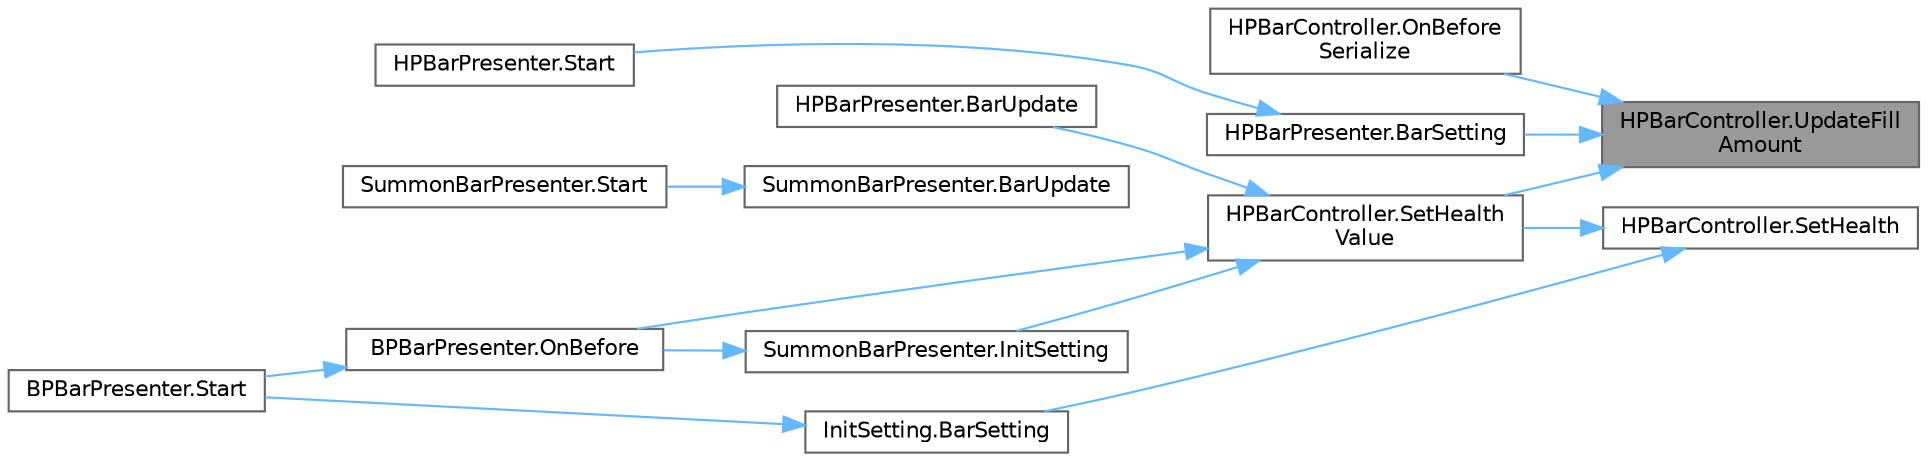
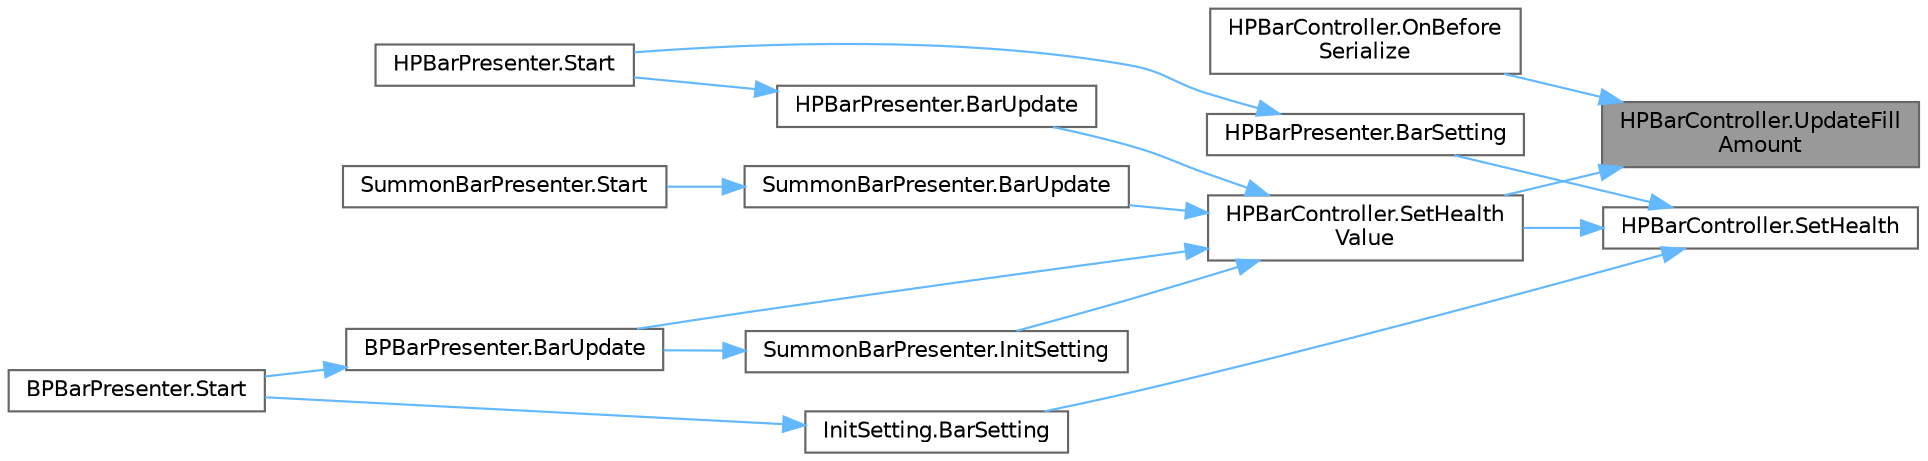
none -> (695, 83)
(1552, 135) -> (1533, 174)
none -> (1157, 208)
(505, 350) -> (505, 350)
